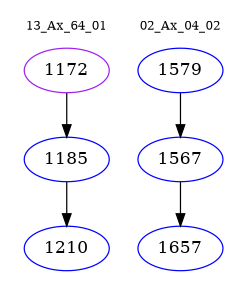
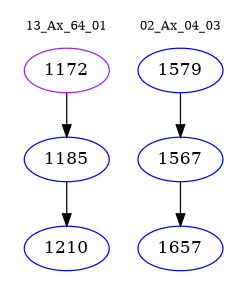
(180, 27) -> (180, 27)
